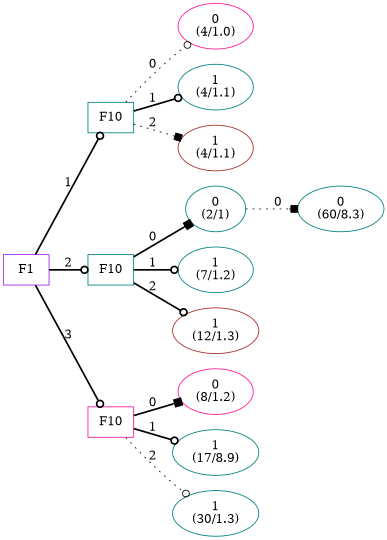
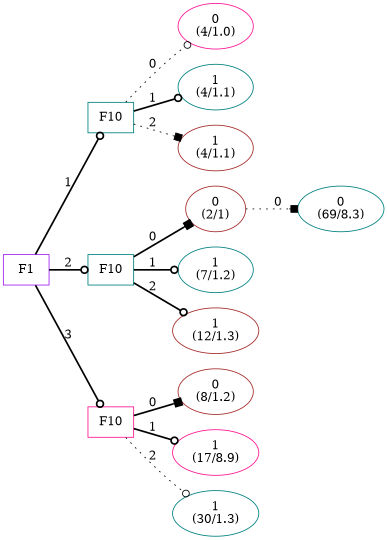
(216, 209) -> (216, 209)
(341, 209) -> (341, 209)
(216, 392) -> (216, 392)
(216, 453) -> (216, 453)
